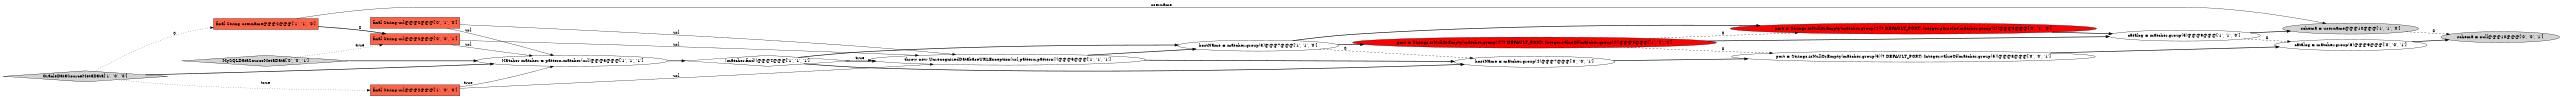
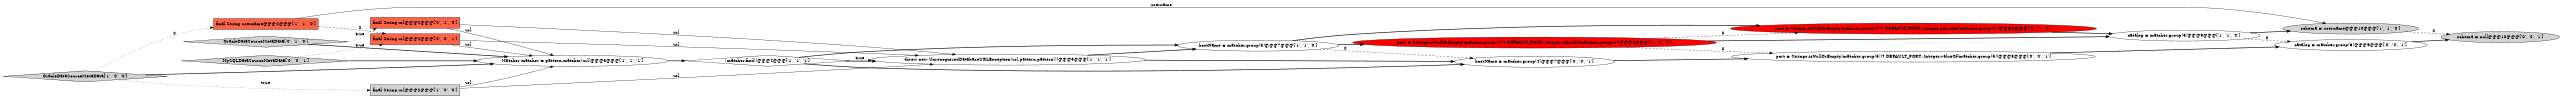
(350, 29) -> (350, 29)
none -> (266, 42)
(468, 83) -> (468, 83)
(415, 90) -> (415, 90)
